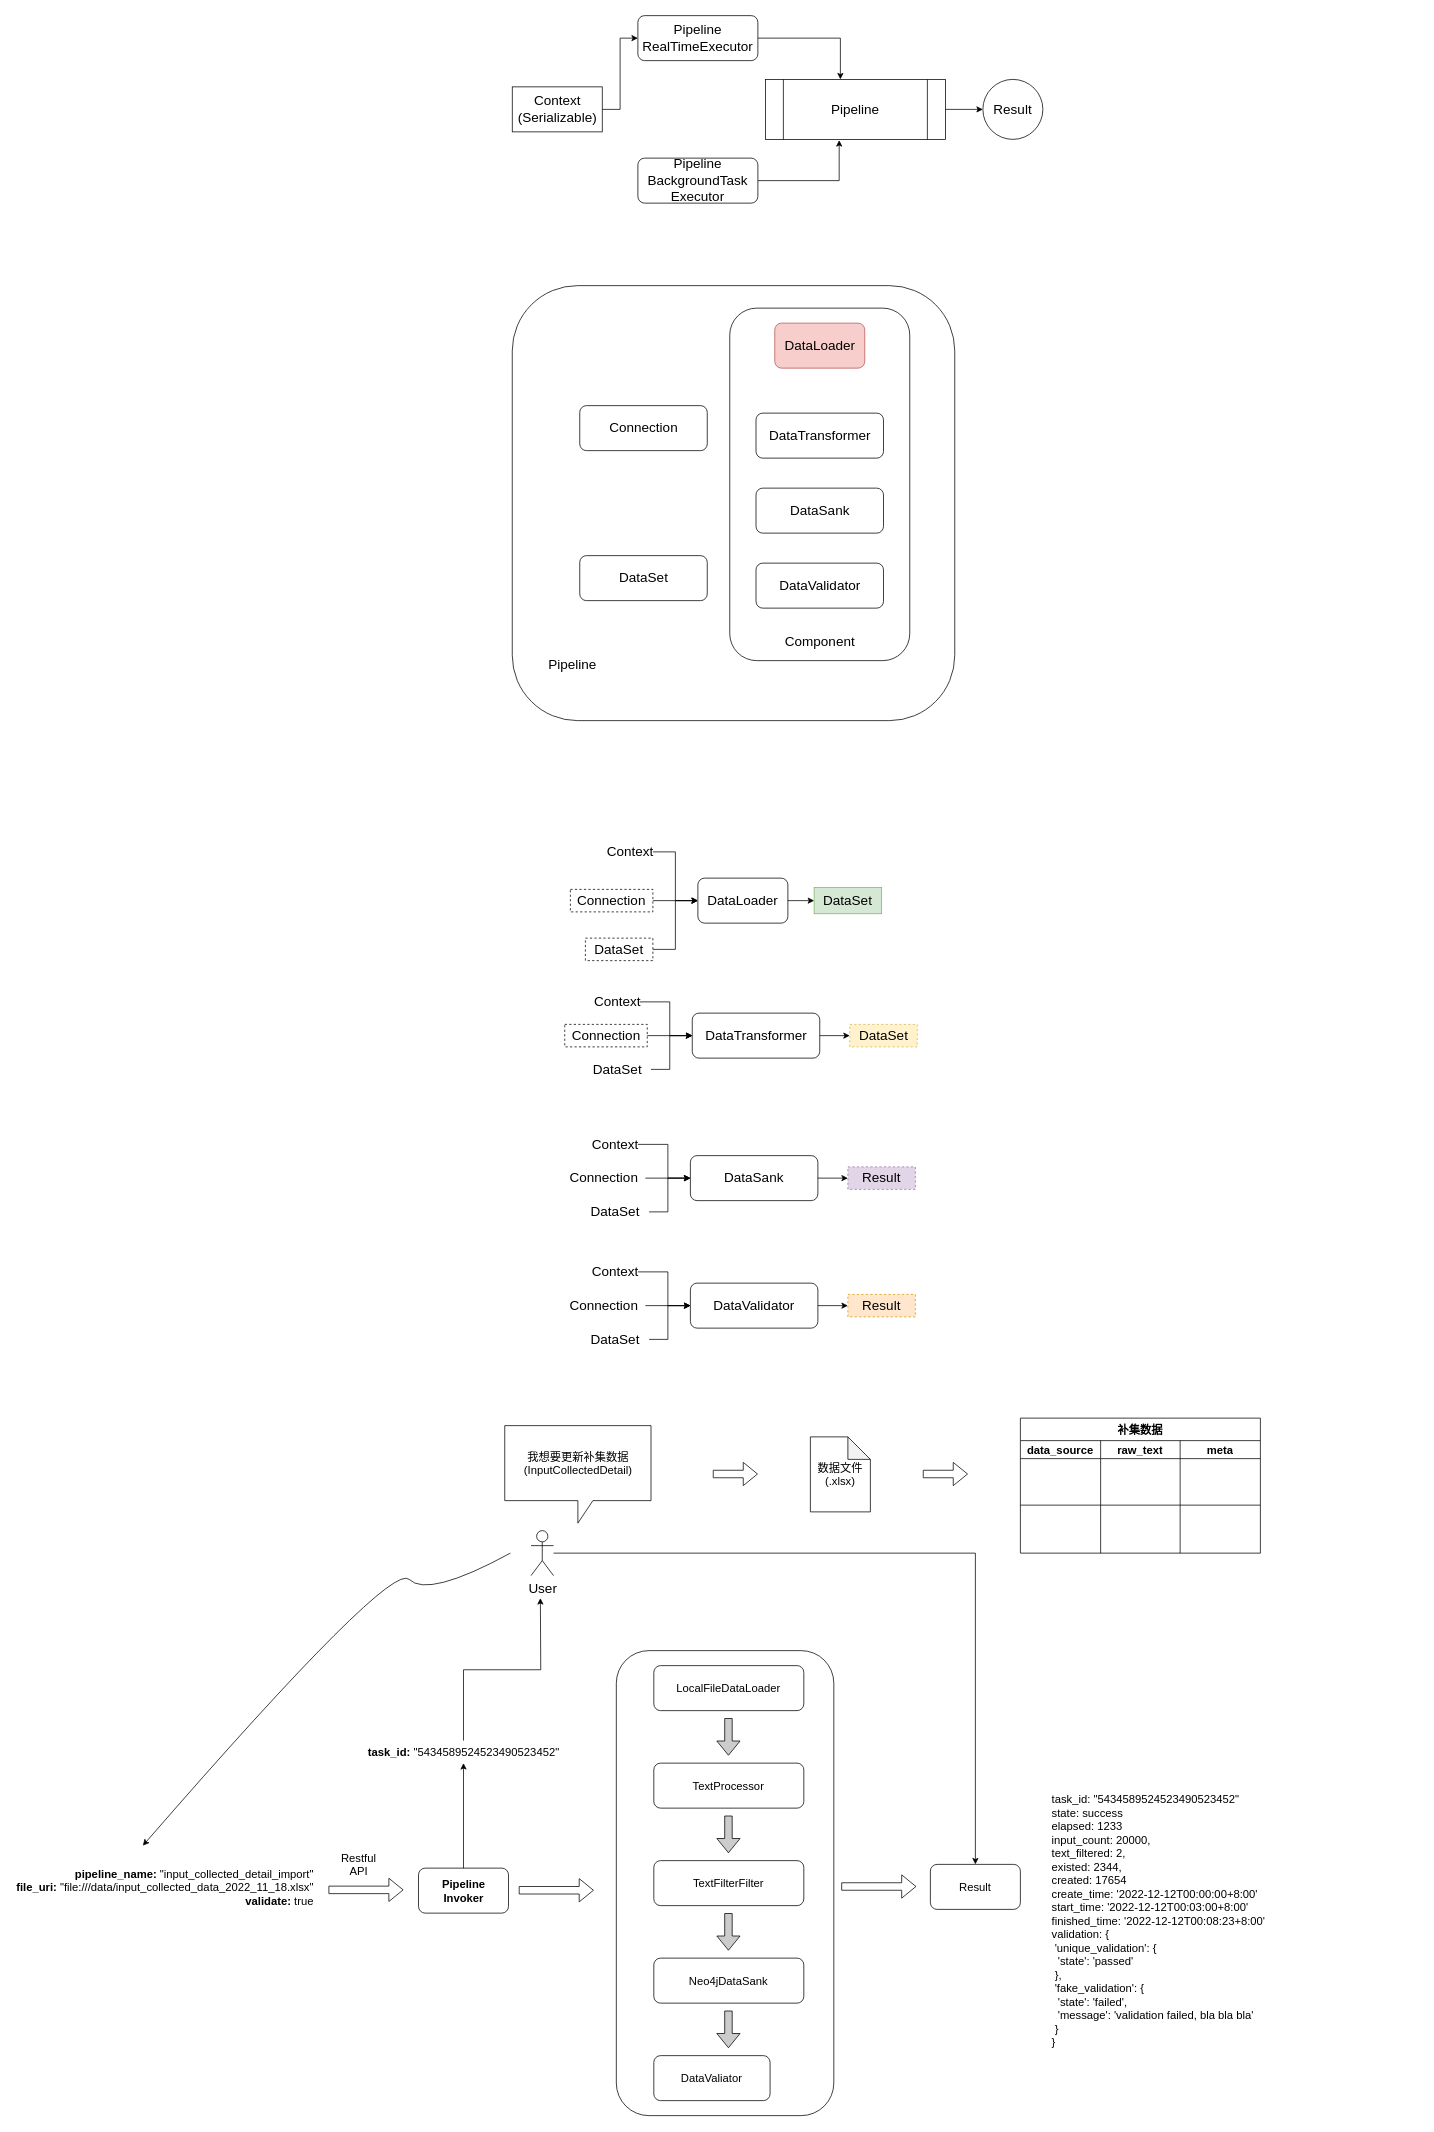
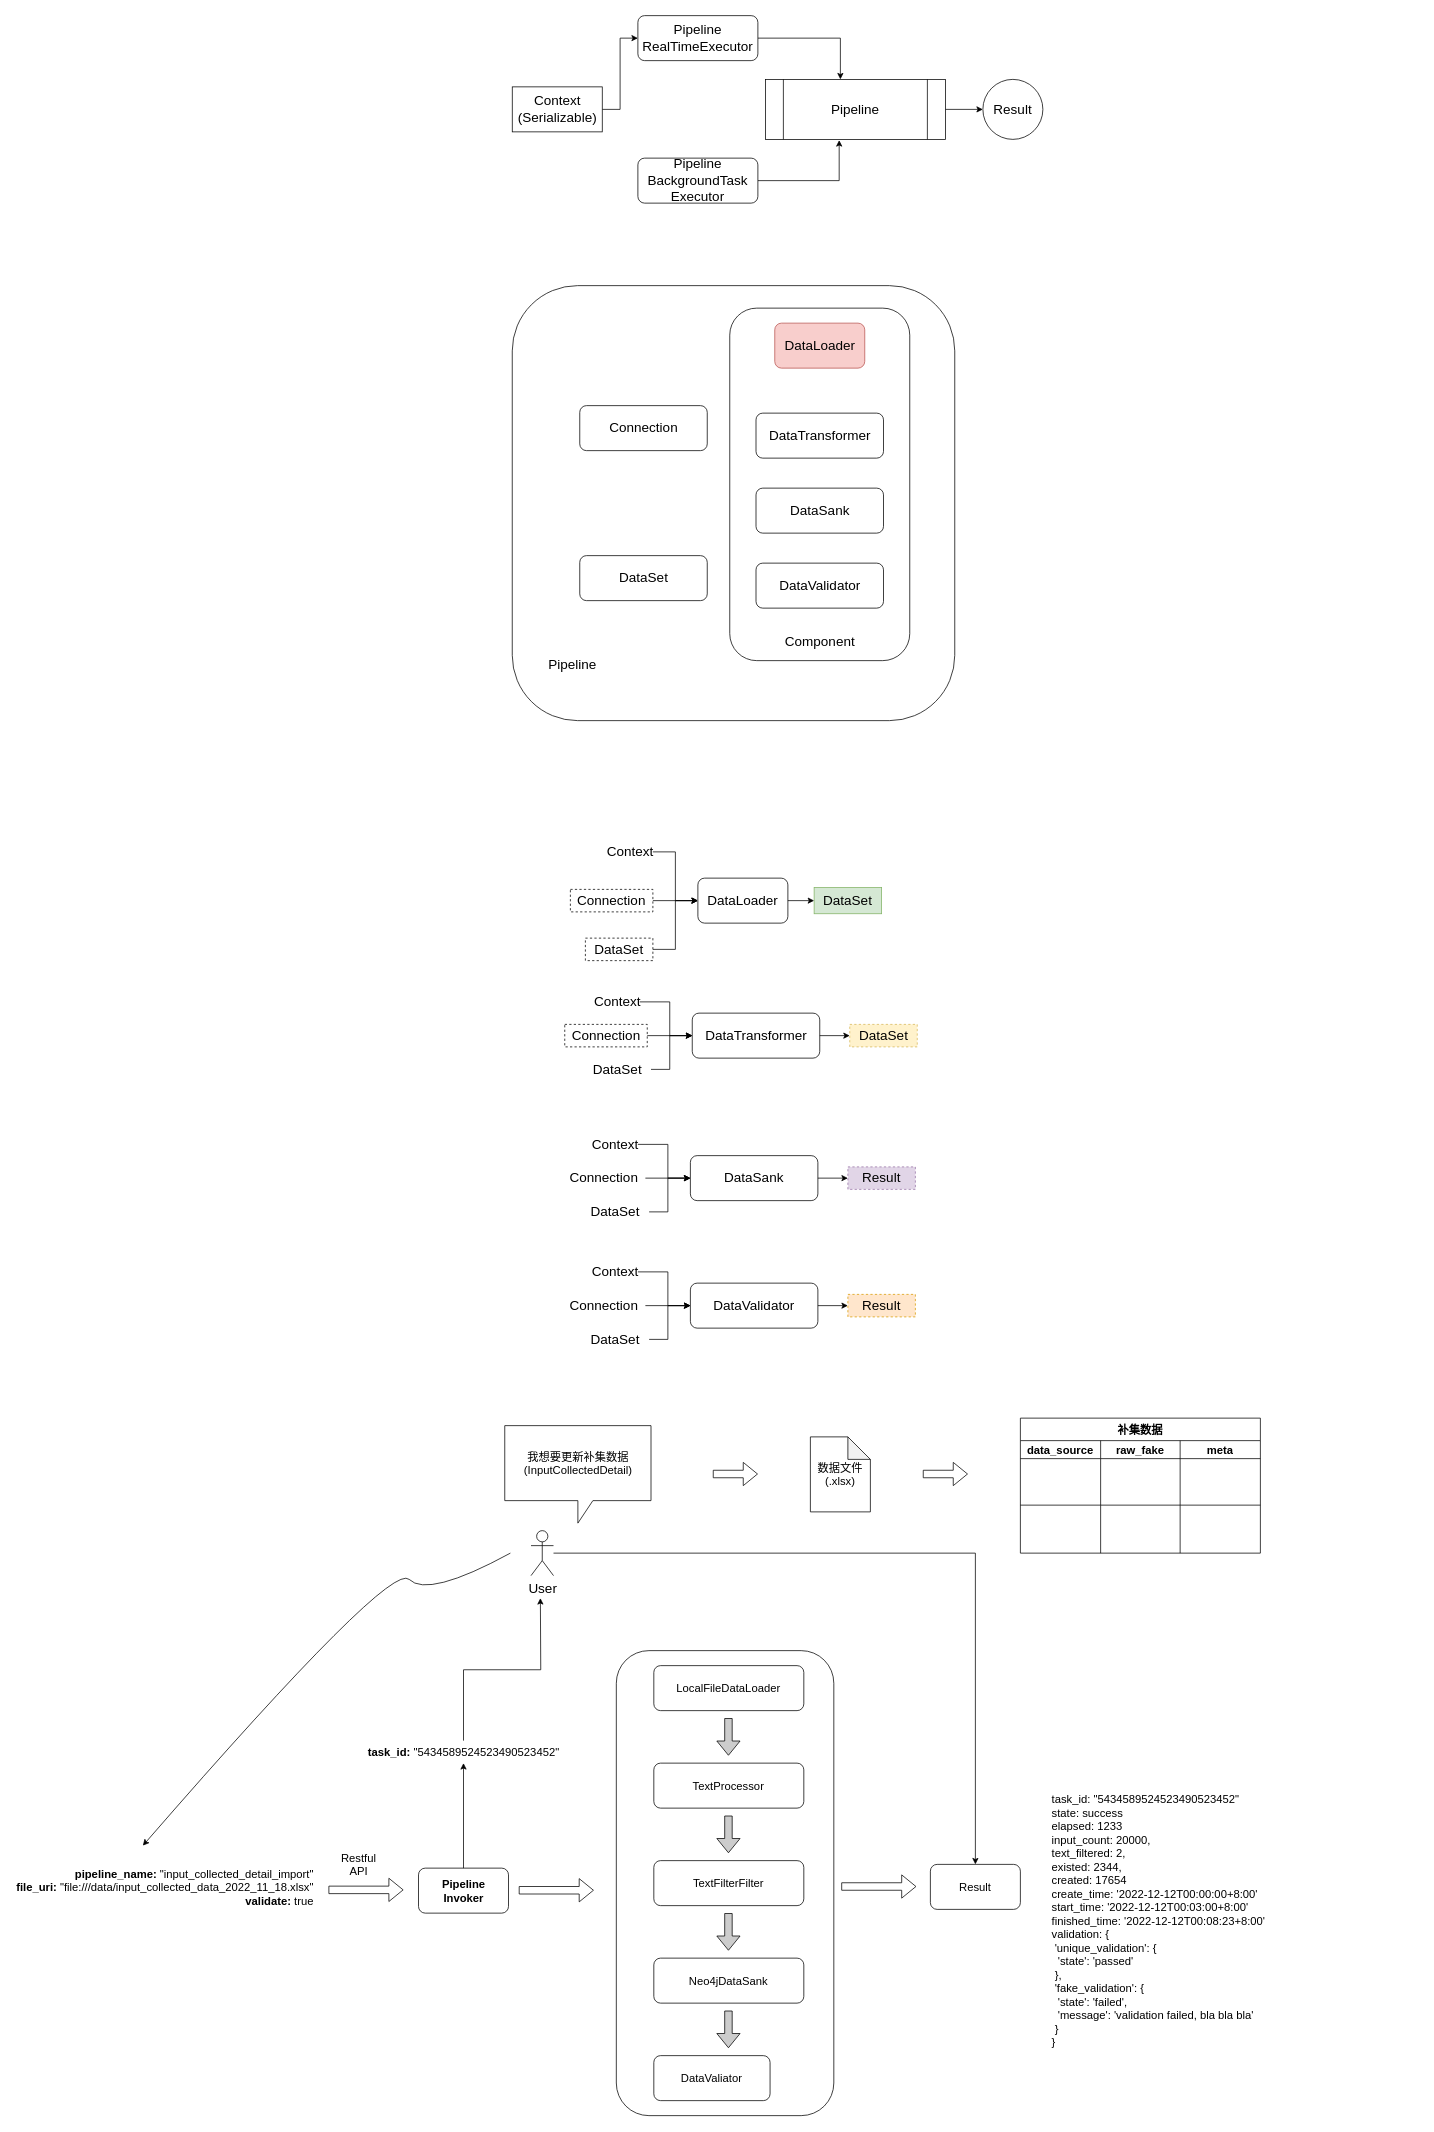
(1140, 1449) -> (1140, 1449)
